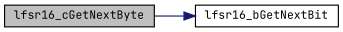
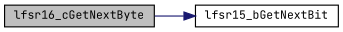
(267, 16) -> (267, 16)
